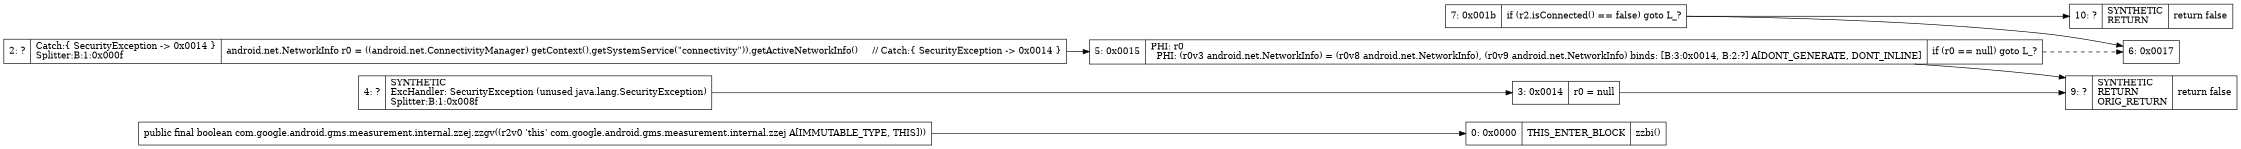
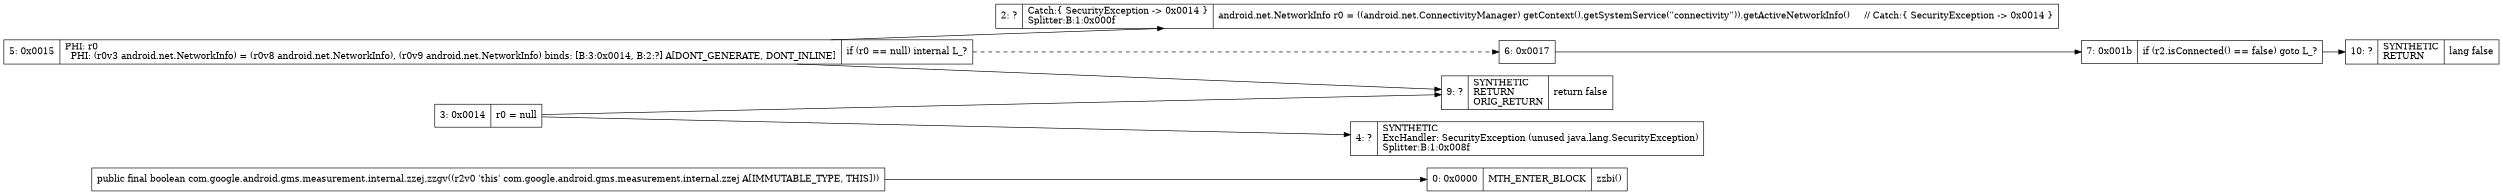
(2201, 16) -> (2472, 52)
(1902, 23) -> (1815, 52)
(1075, 52) -> (994, 34)
(1985, 52) -> (907, 52)
(1109, 93) -> (943, 126)
(1576, 133) -> (1537, 179)
